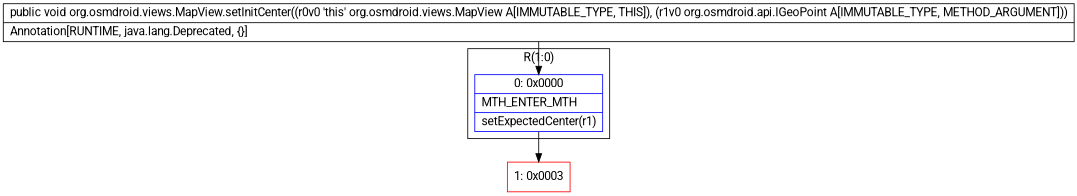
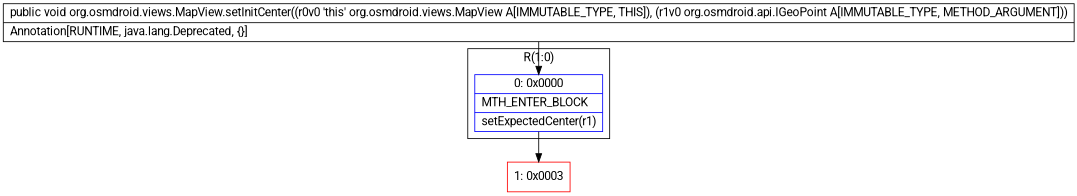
(529, 103) -> (535, 103)
